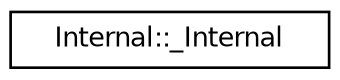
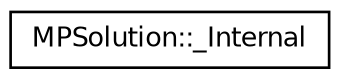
(170, 40) -> (170, 40)
